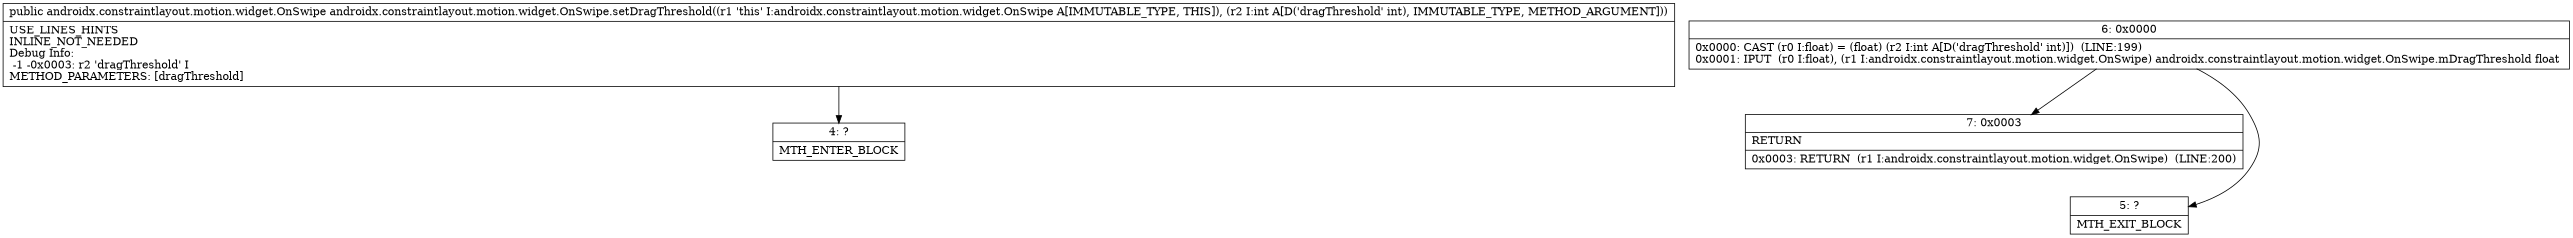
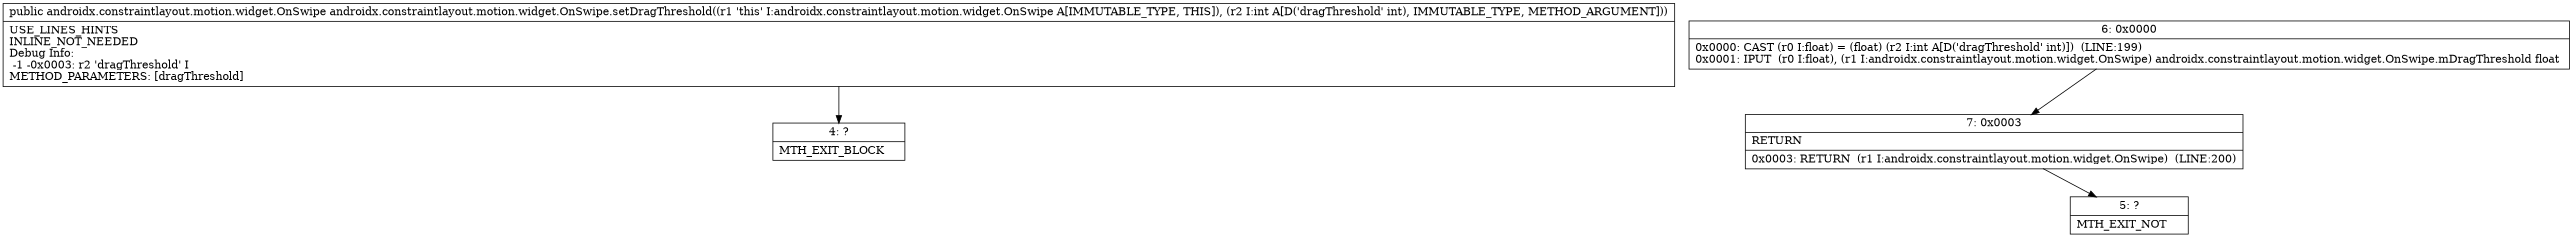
(2259, 139) -> (2066, 181)
(839, 151) -> (832, 151)
(2129, 224) -> (2121, 224)
